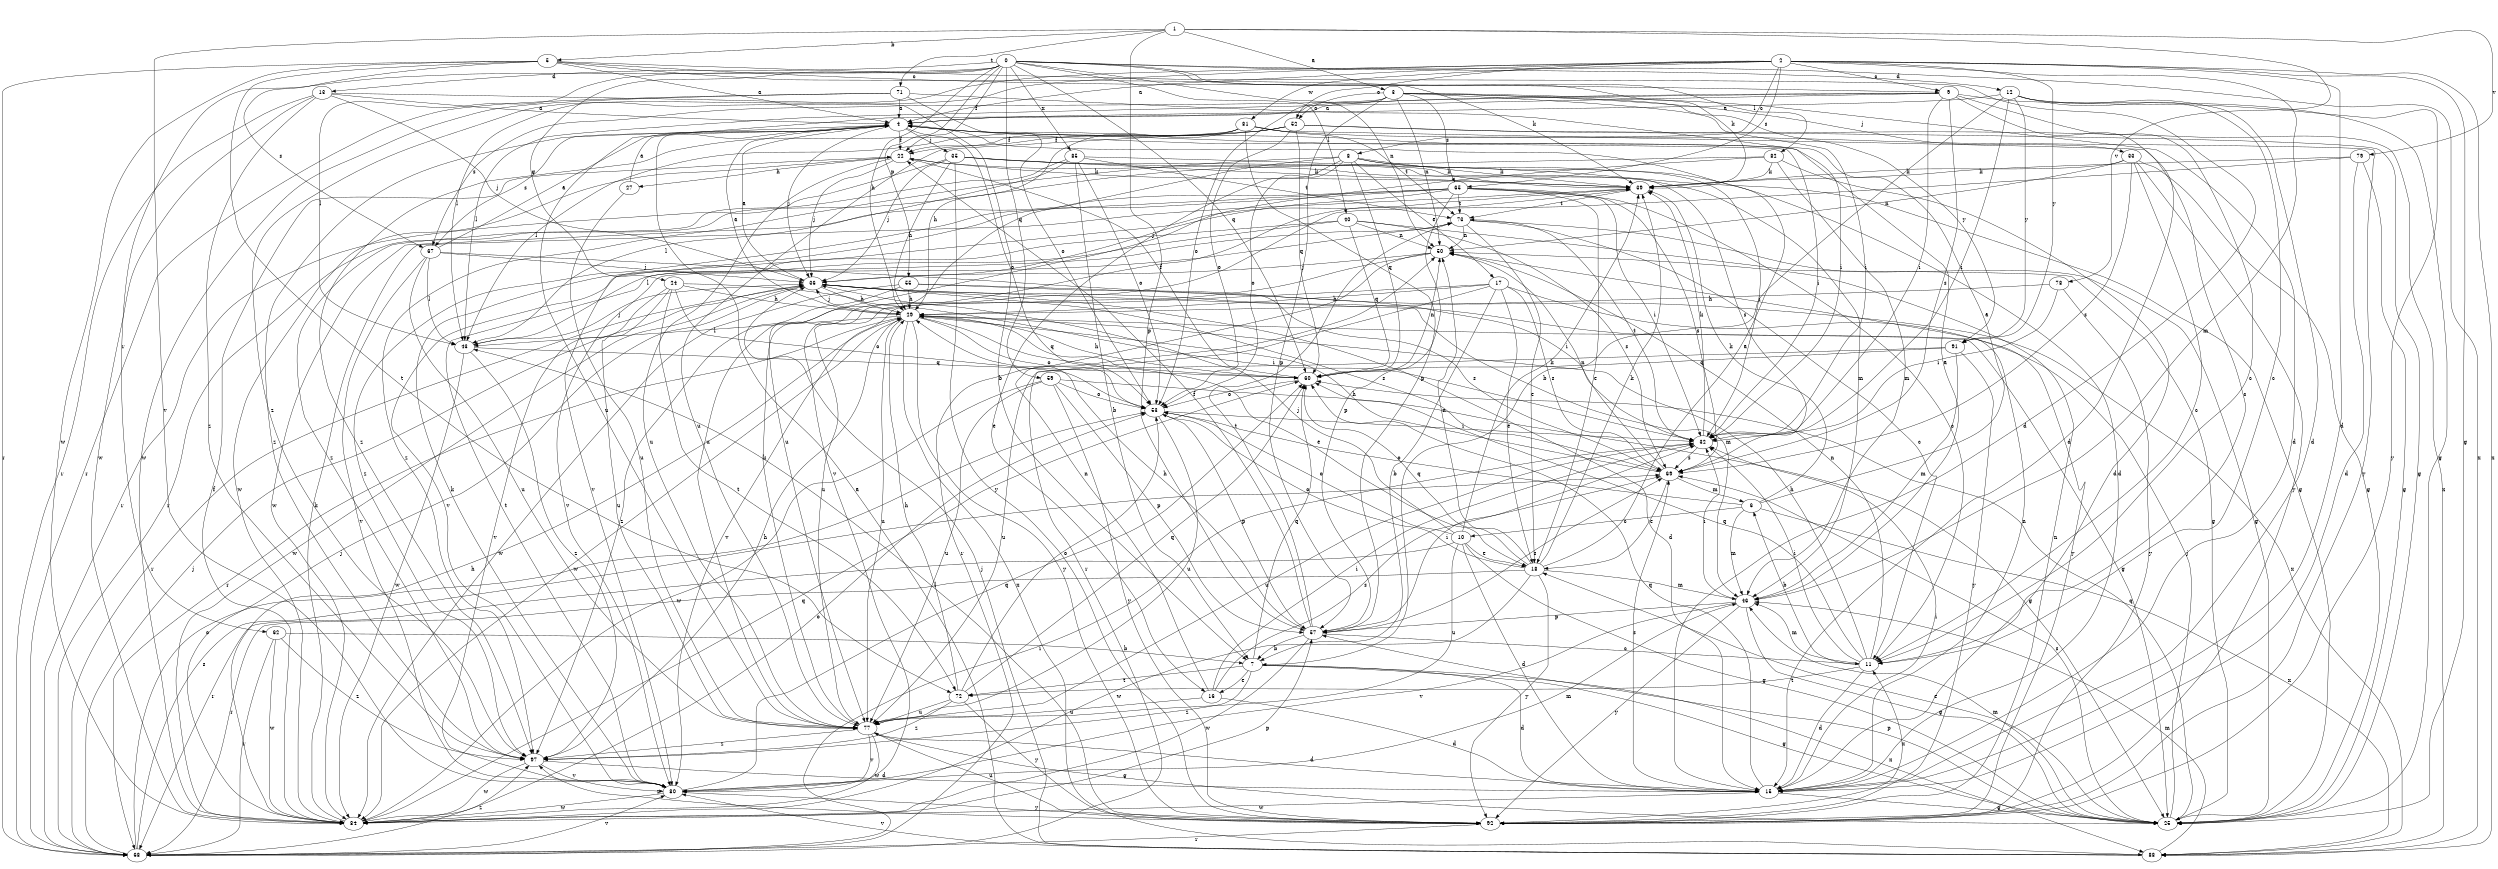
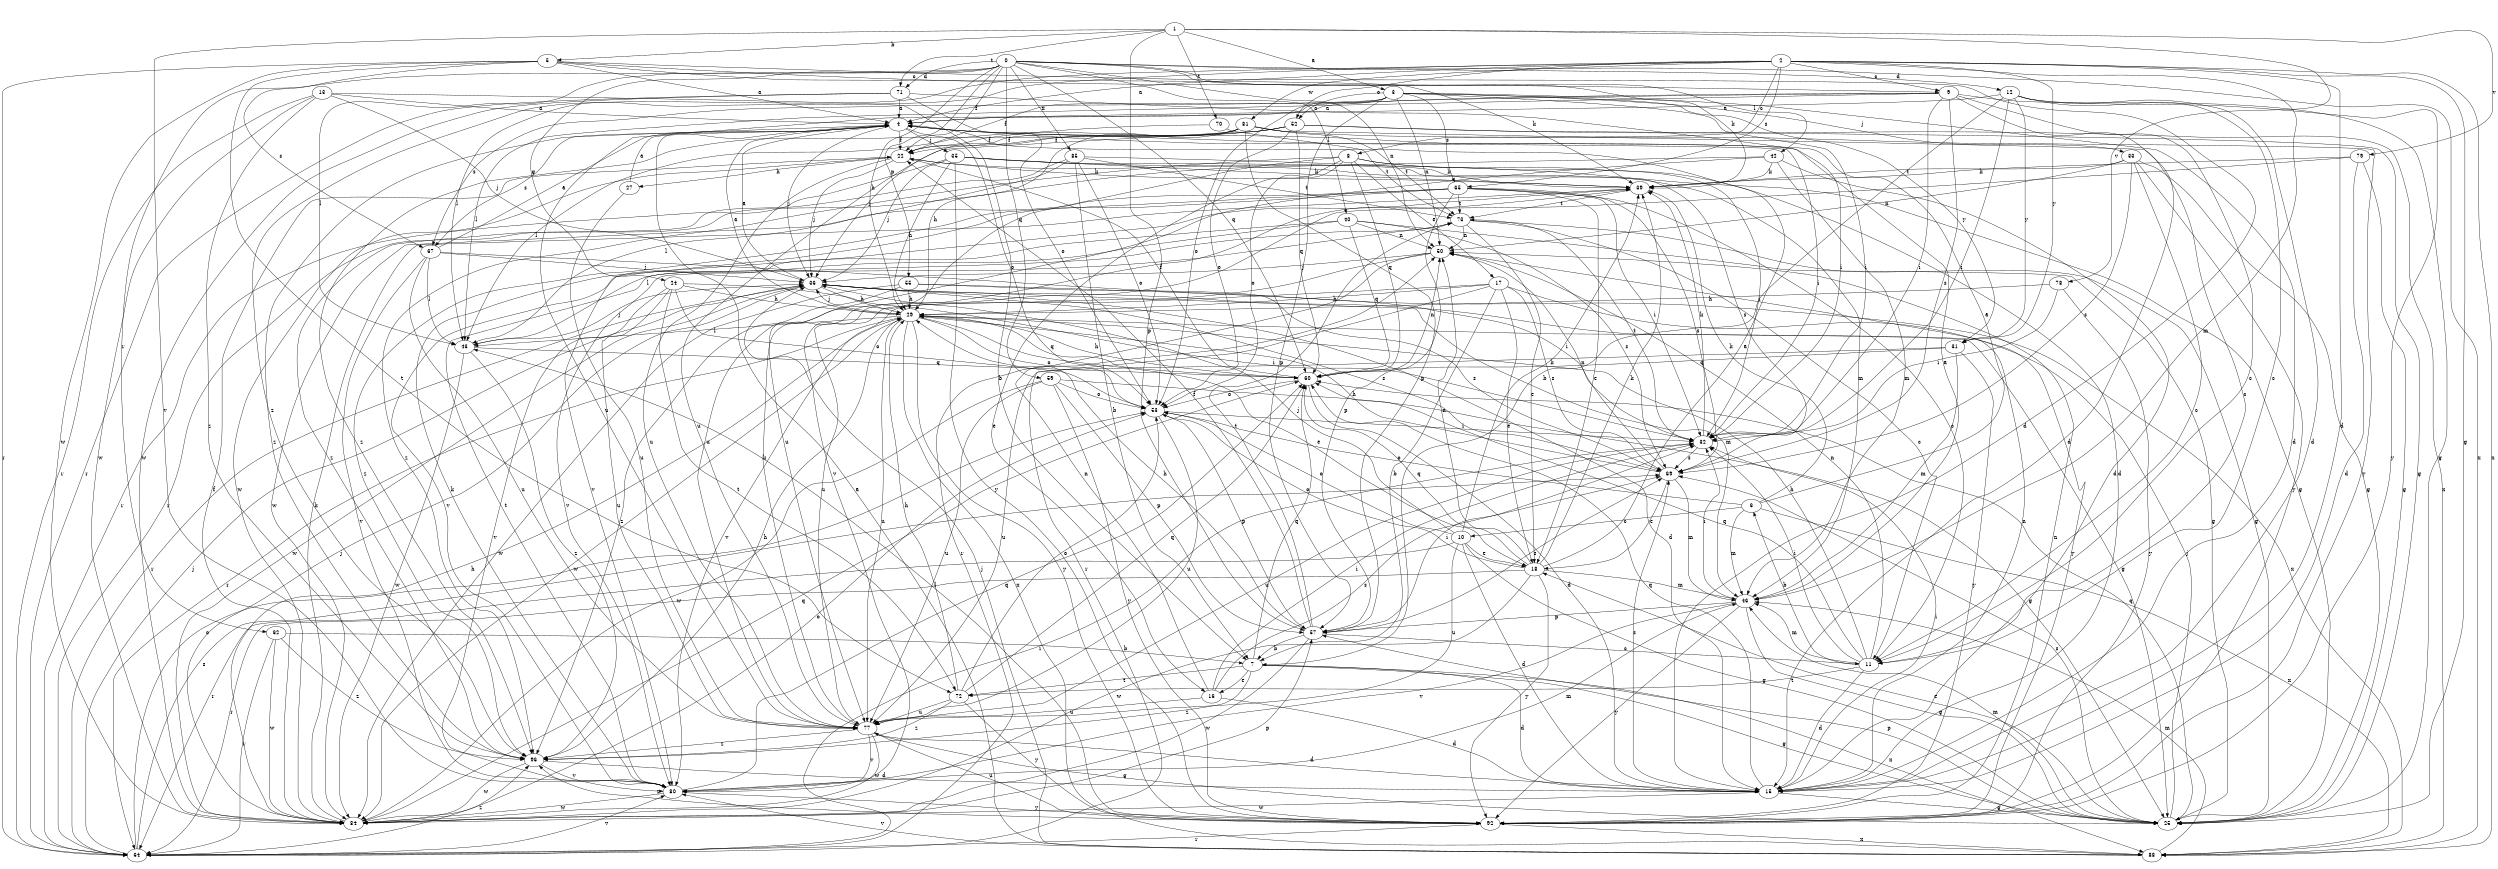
(749, 70) -> (950, 66)
none -> (1146, 103)
none -> (1219, 125)
(1774, 156) -> (1774, 156)
(1908, 172) -> (1908, 172)
(1485, 173) -> none
(1152, 233) -> (1001, 144)
(1955, 347) -> (1955, 347)
(1708, 491) -> (1688, 552)
none -> (1566, 586)
(534, 760) -> (534, 760)
(1754, 808) -> (1819, 839)
(137, 855) -> (137, 855)
